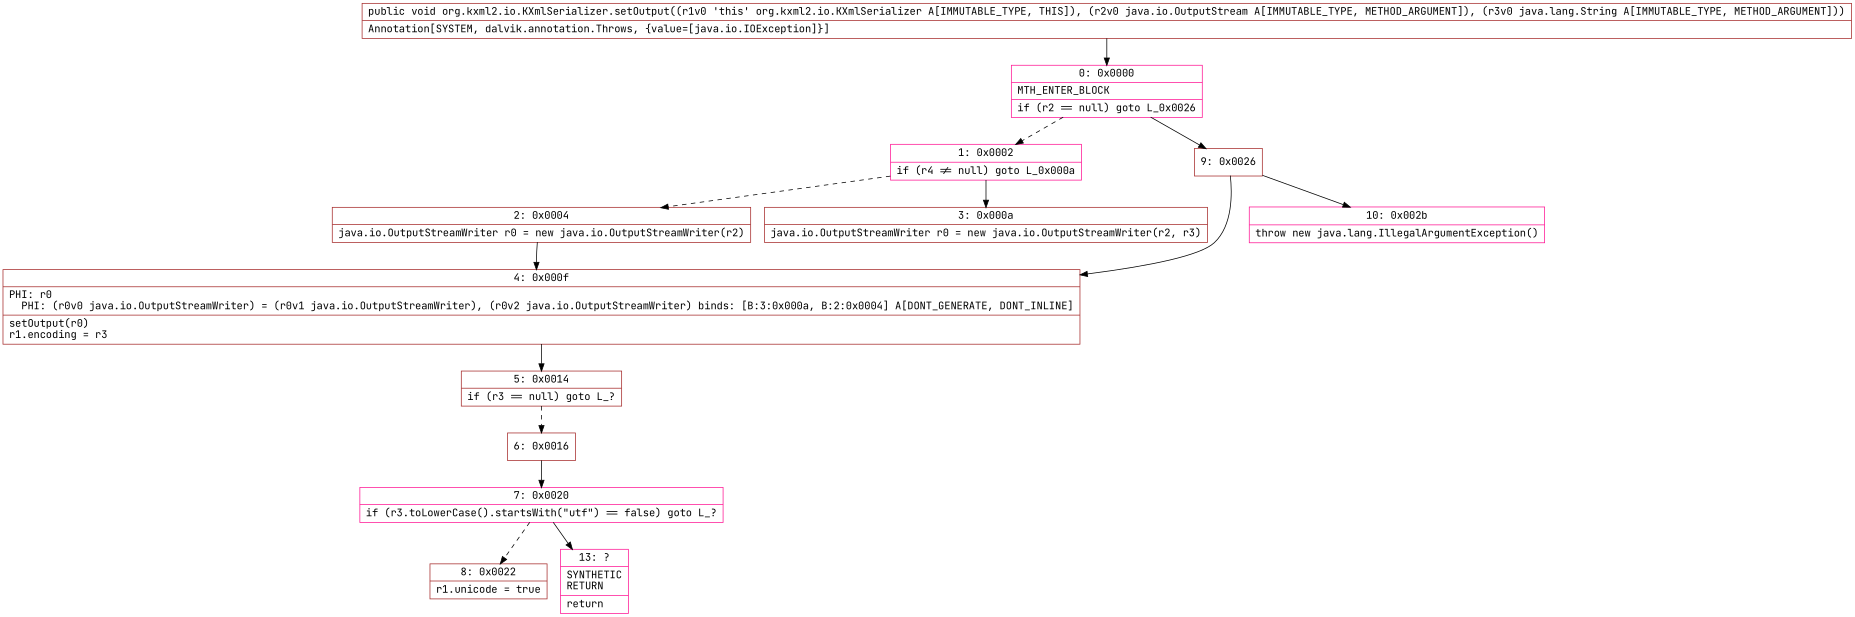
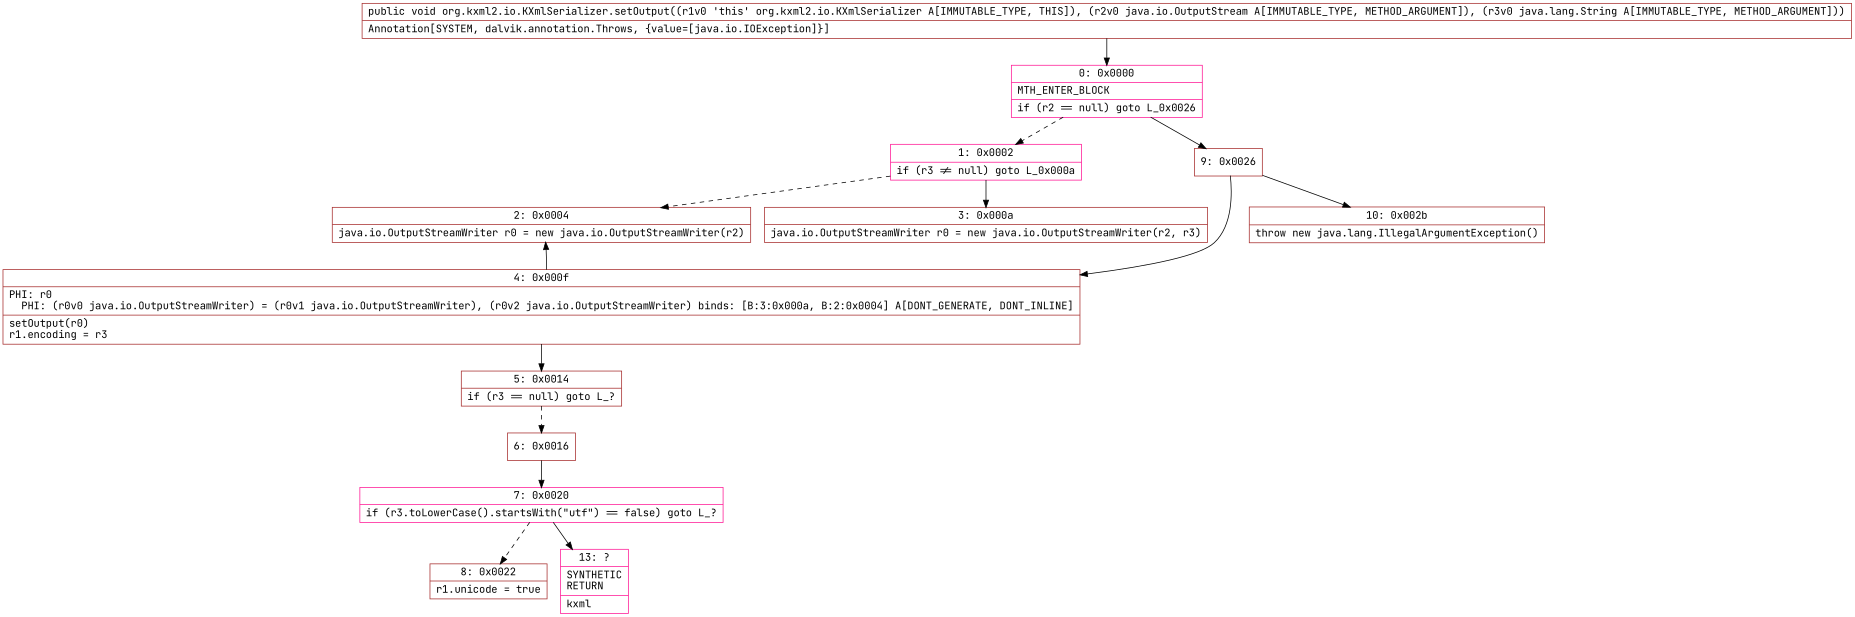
(986, 171) -> (986, 171)
(1397, 225) -> (1397, 225)
(537, 252) -> (546, 260)
(585, 604) -> (579, 604)
